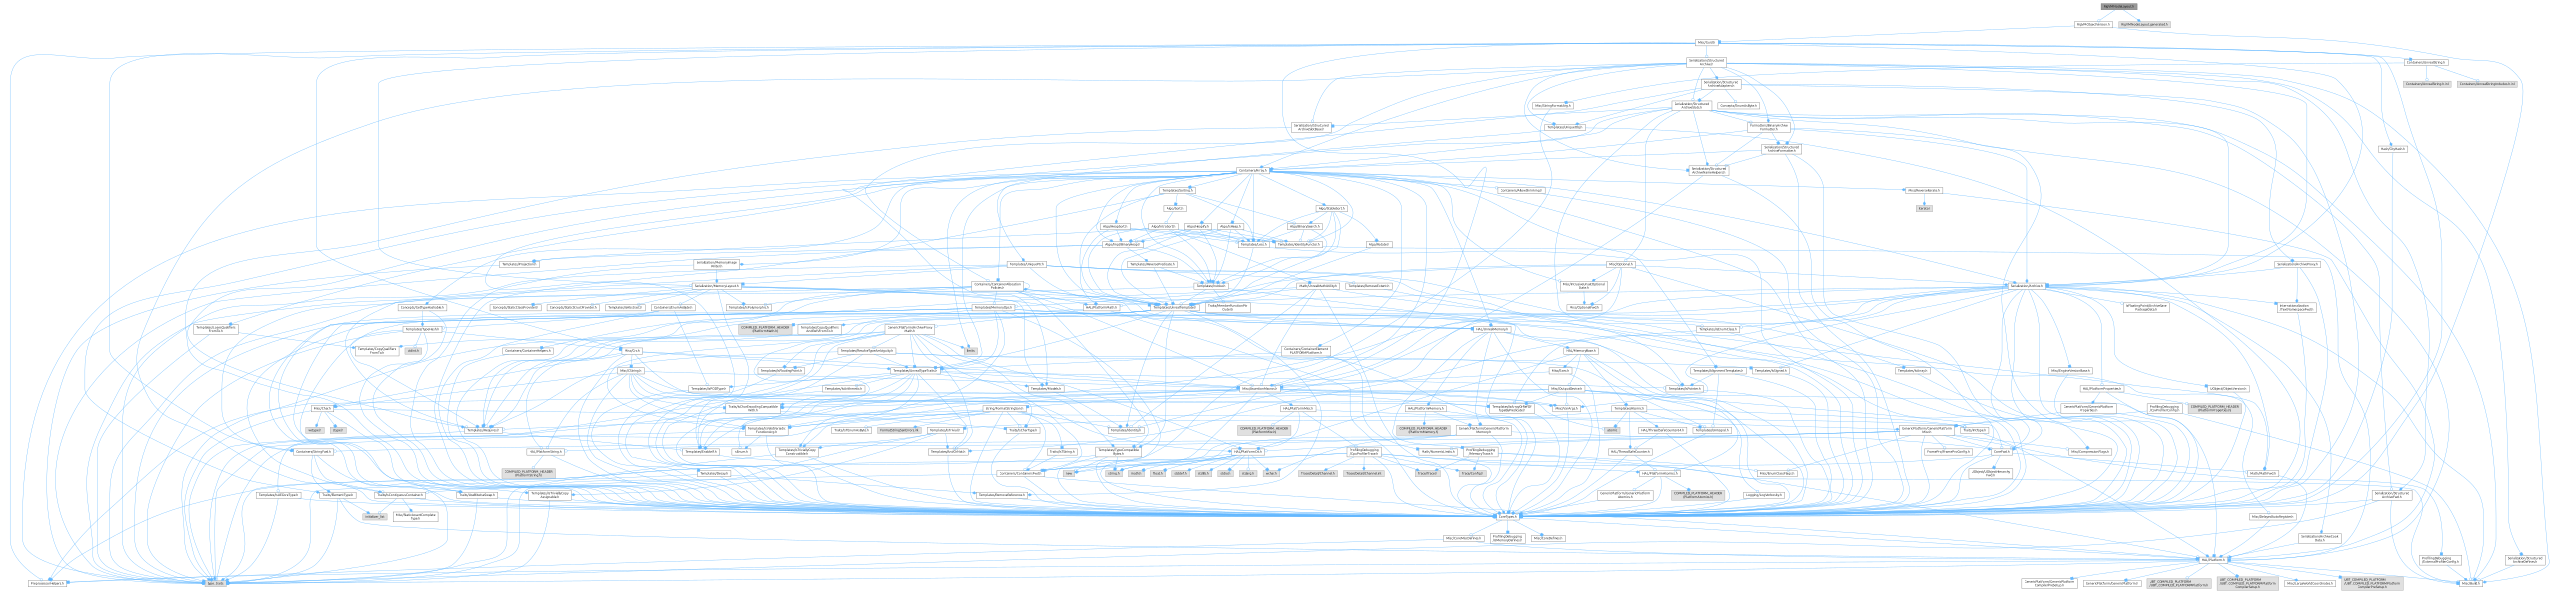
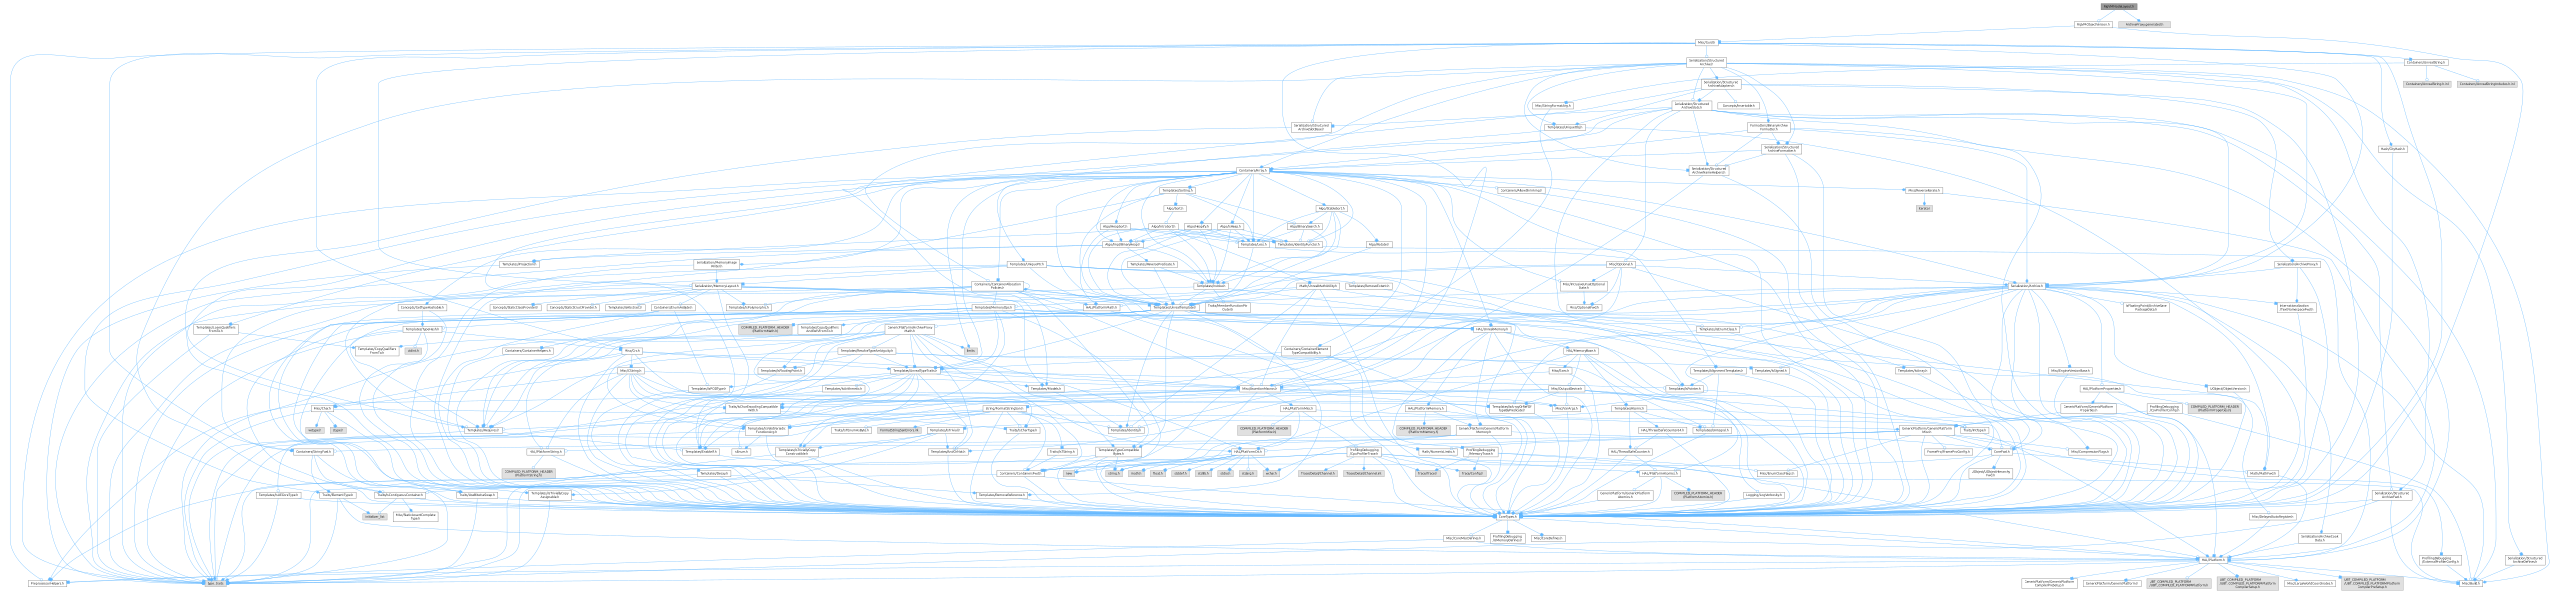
(2145, 25) -> (2145, 25)
(1739, 106) -> (1739, 106)
(1729, 116) -> none
(1306, 351) -> (1306, 351)
(1612, 430) -> none
